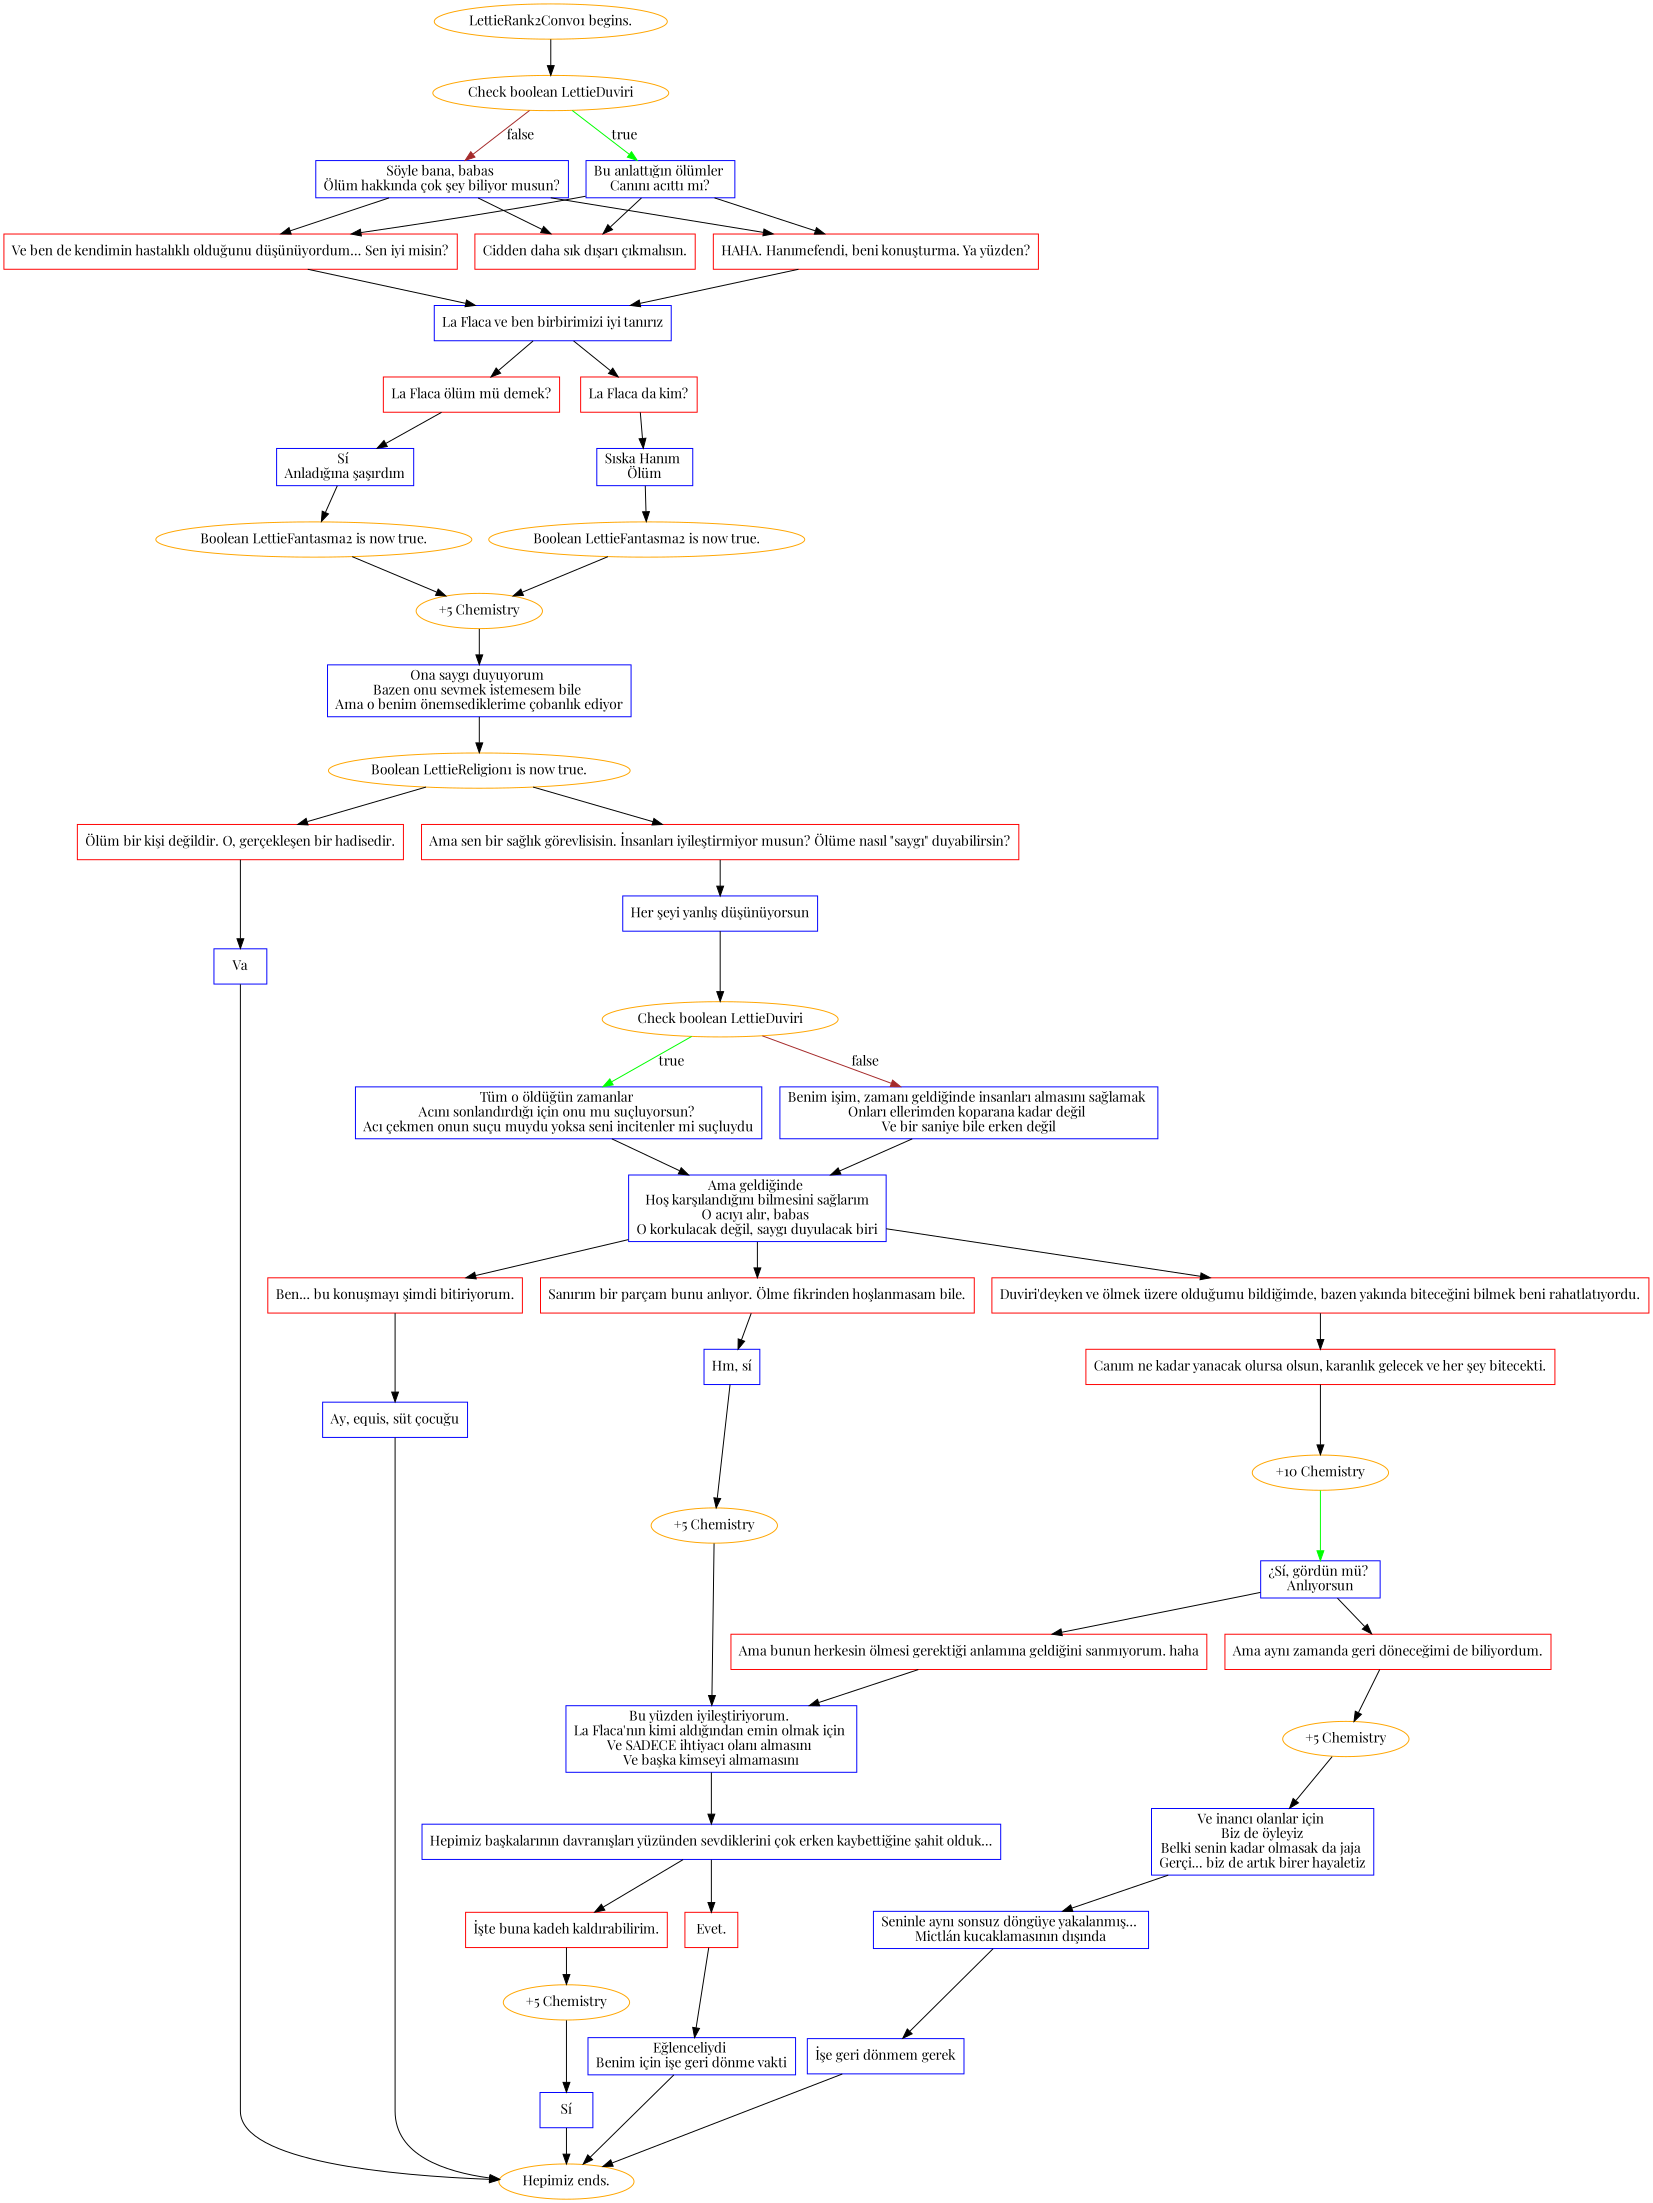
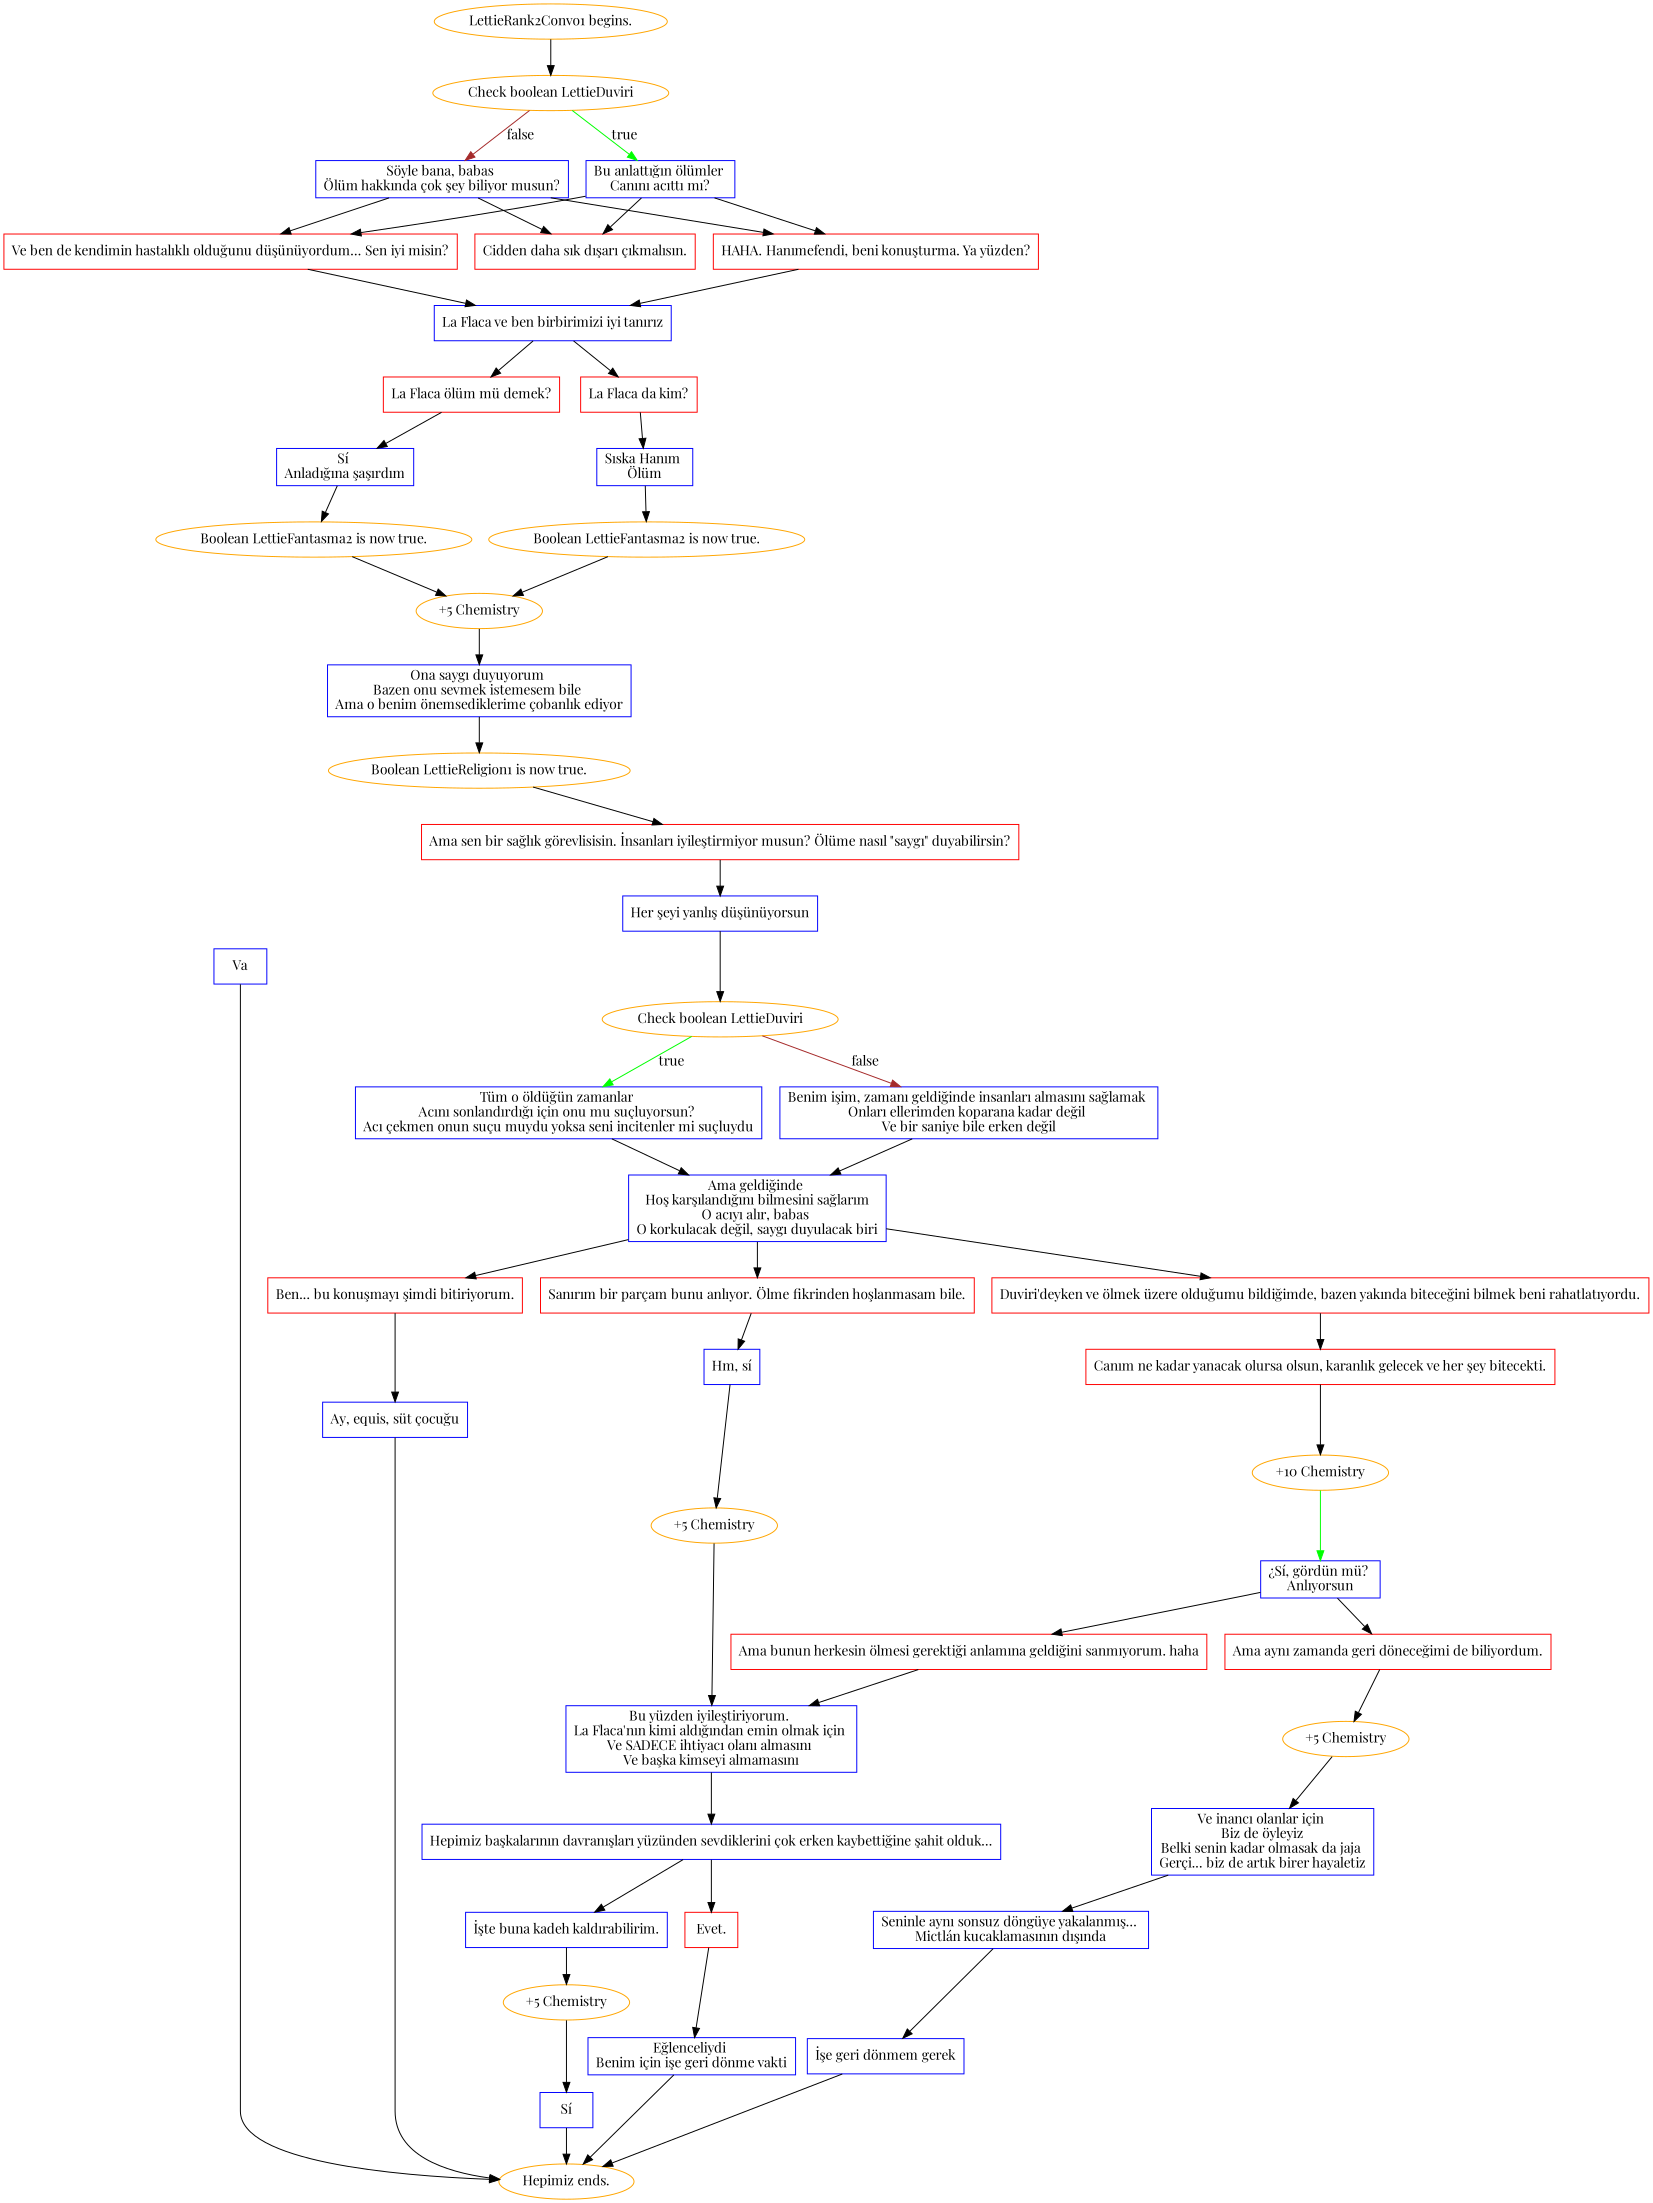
(240, 842) -> none
(566, 1930) -> (566, 1930)
